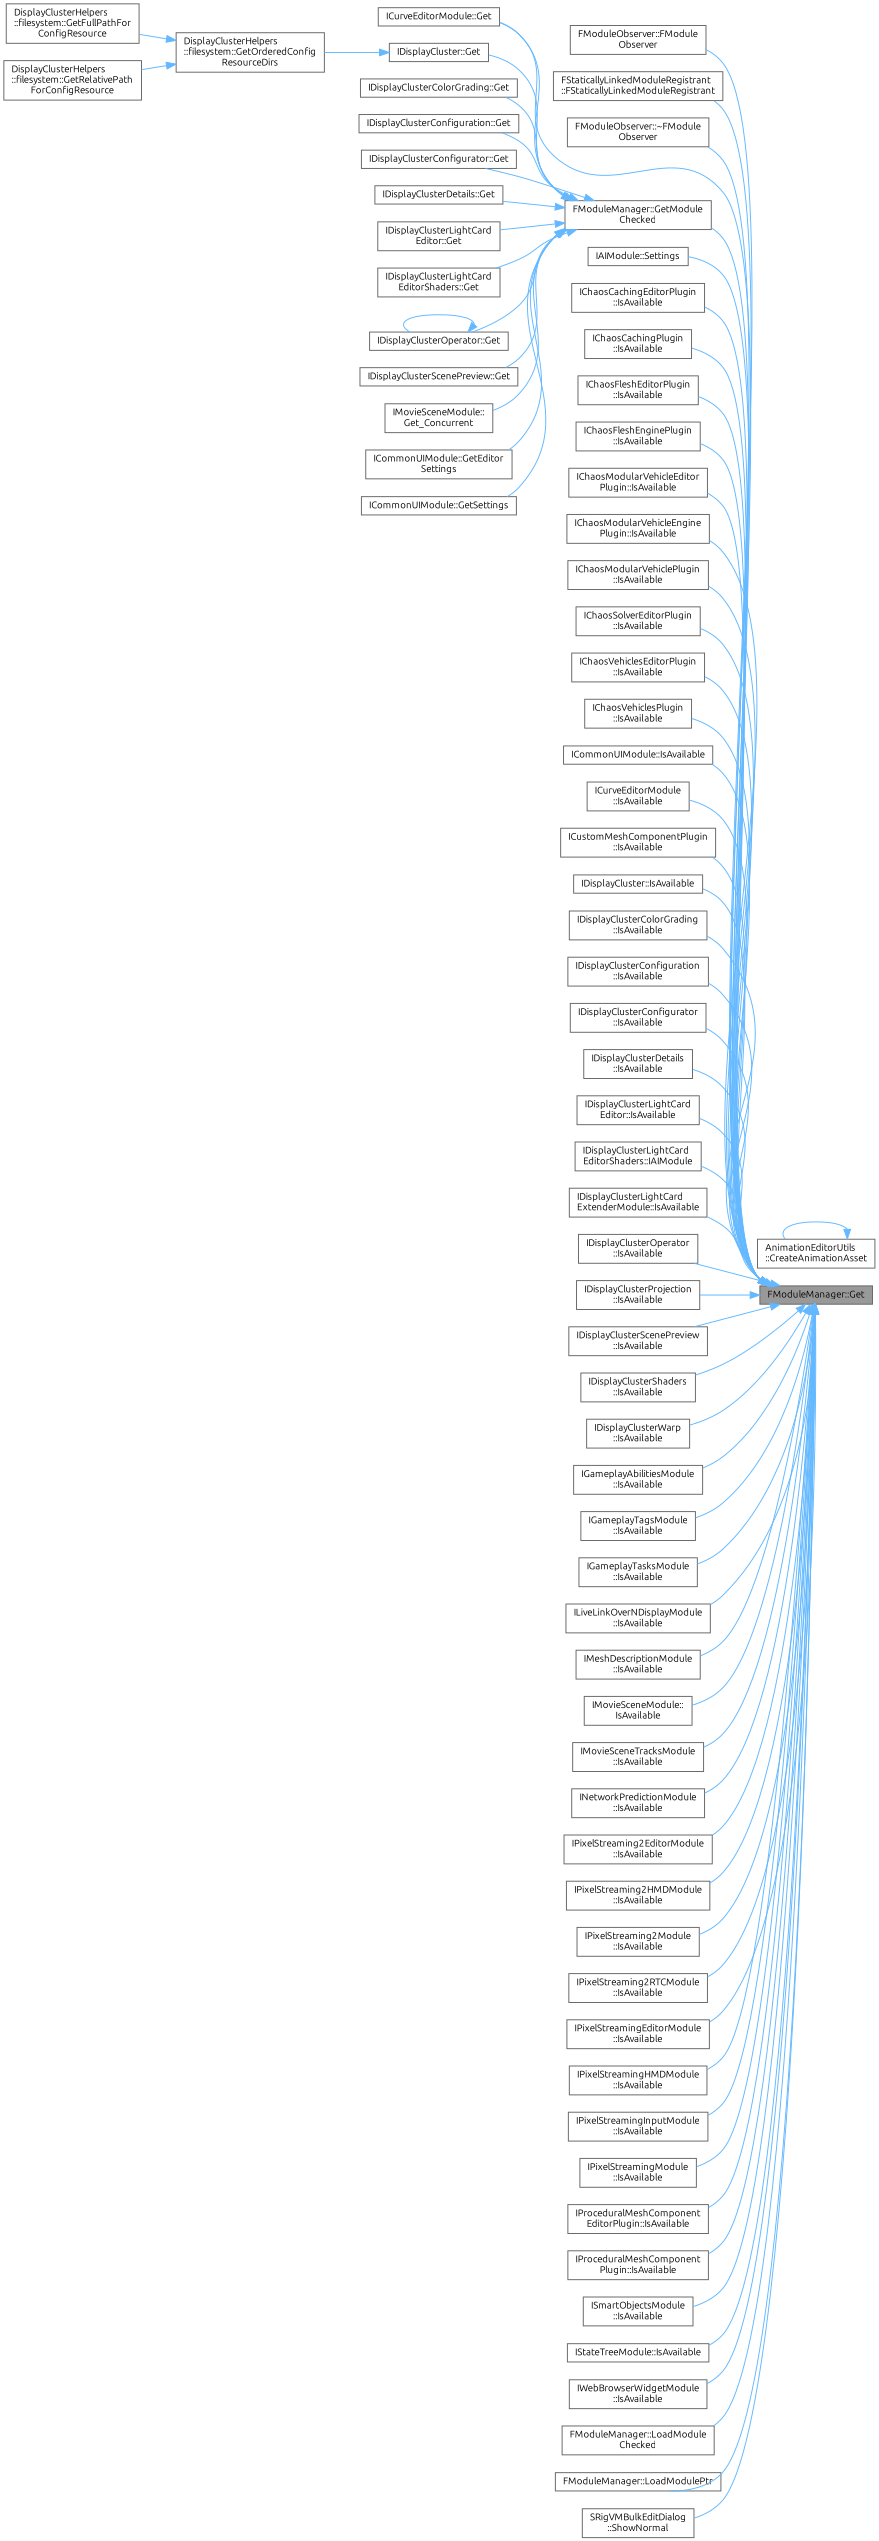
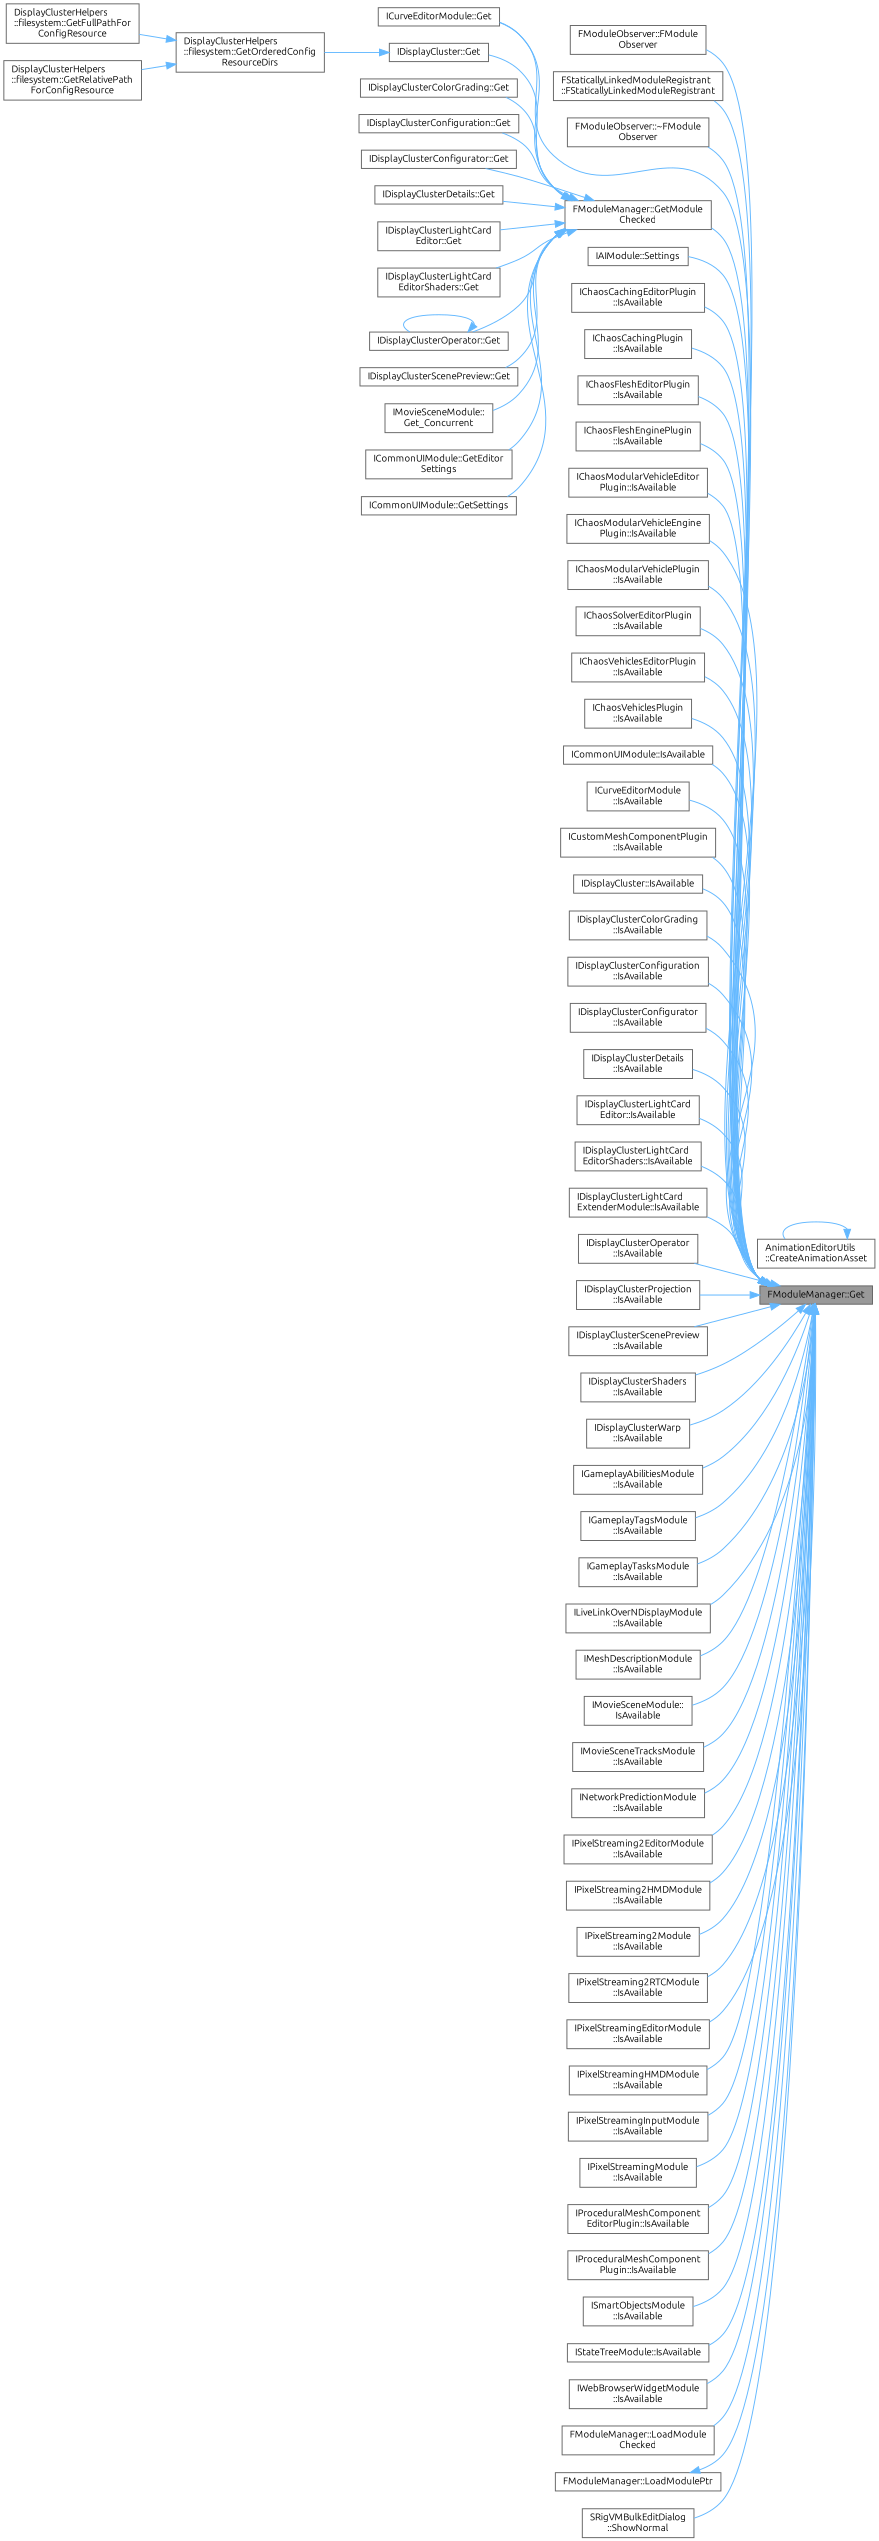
(638, 1156) -> (638, 1156)
(797, 1926) -> (798, 1897)
